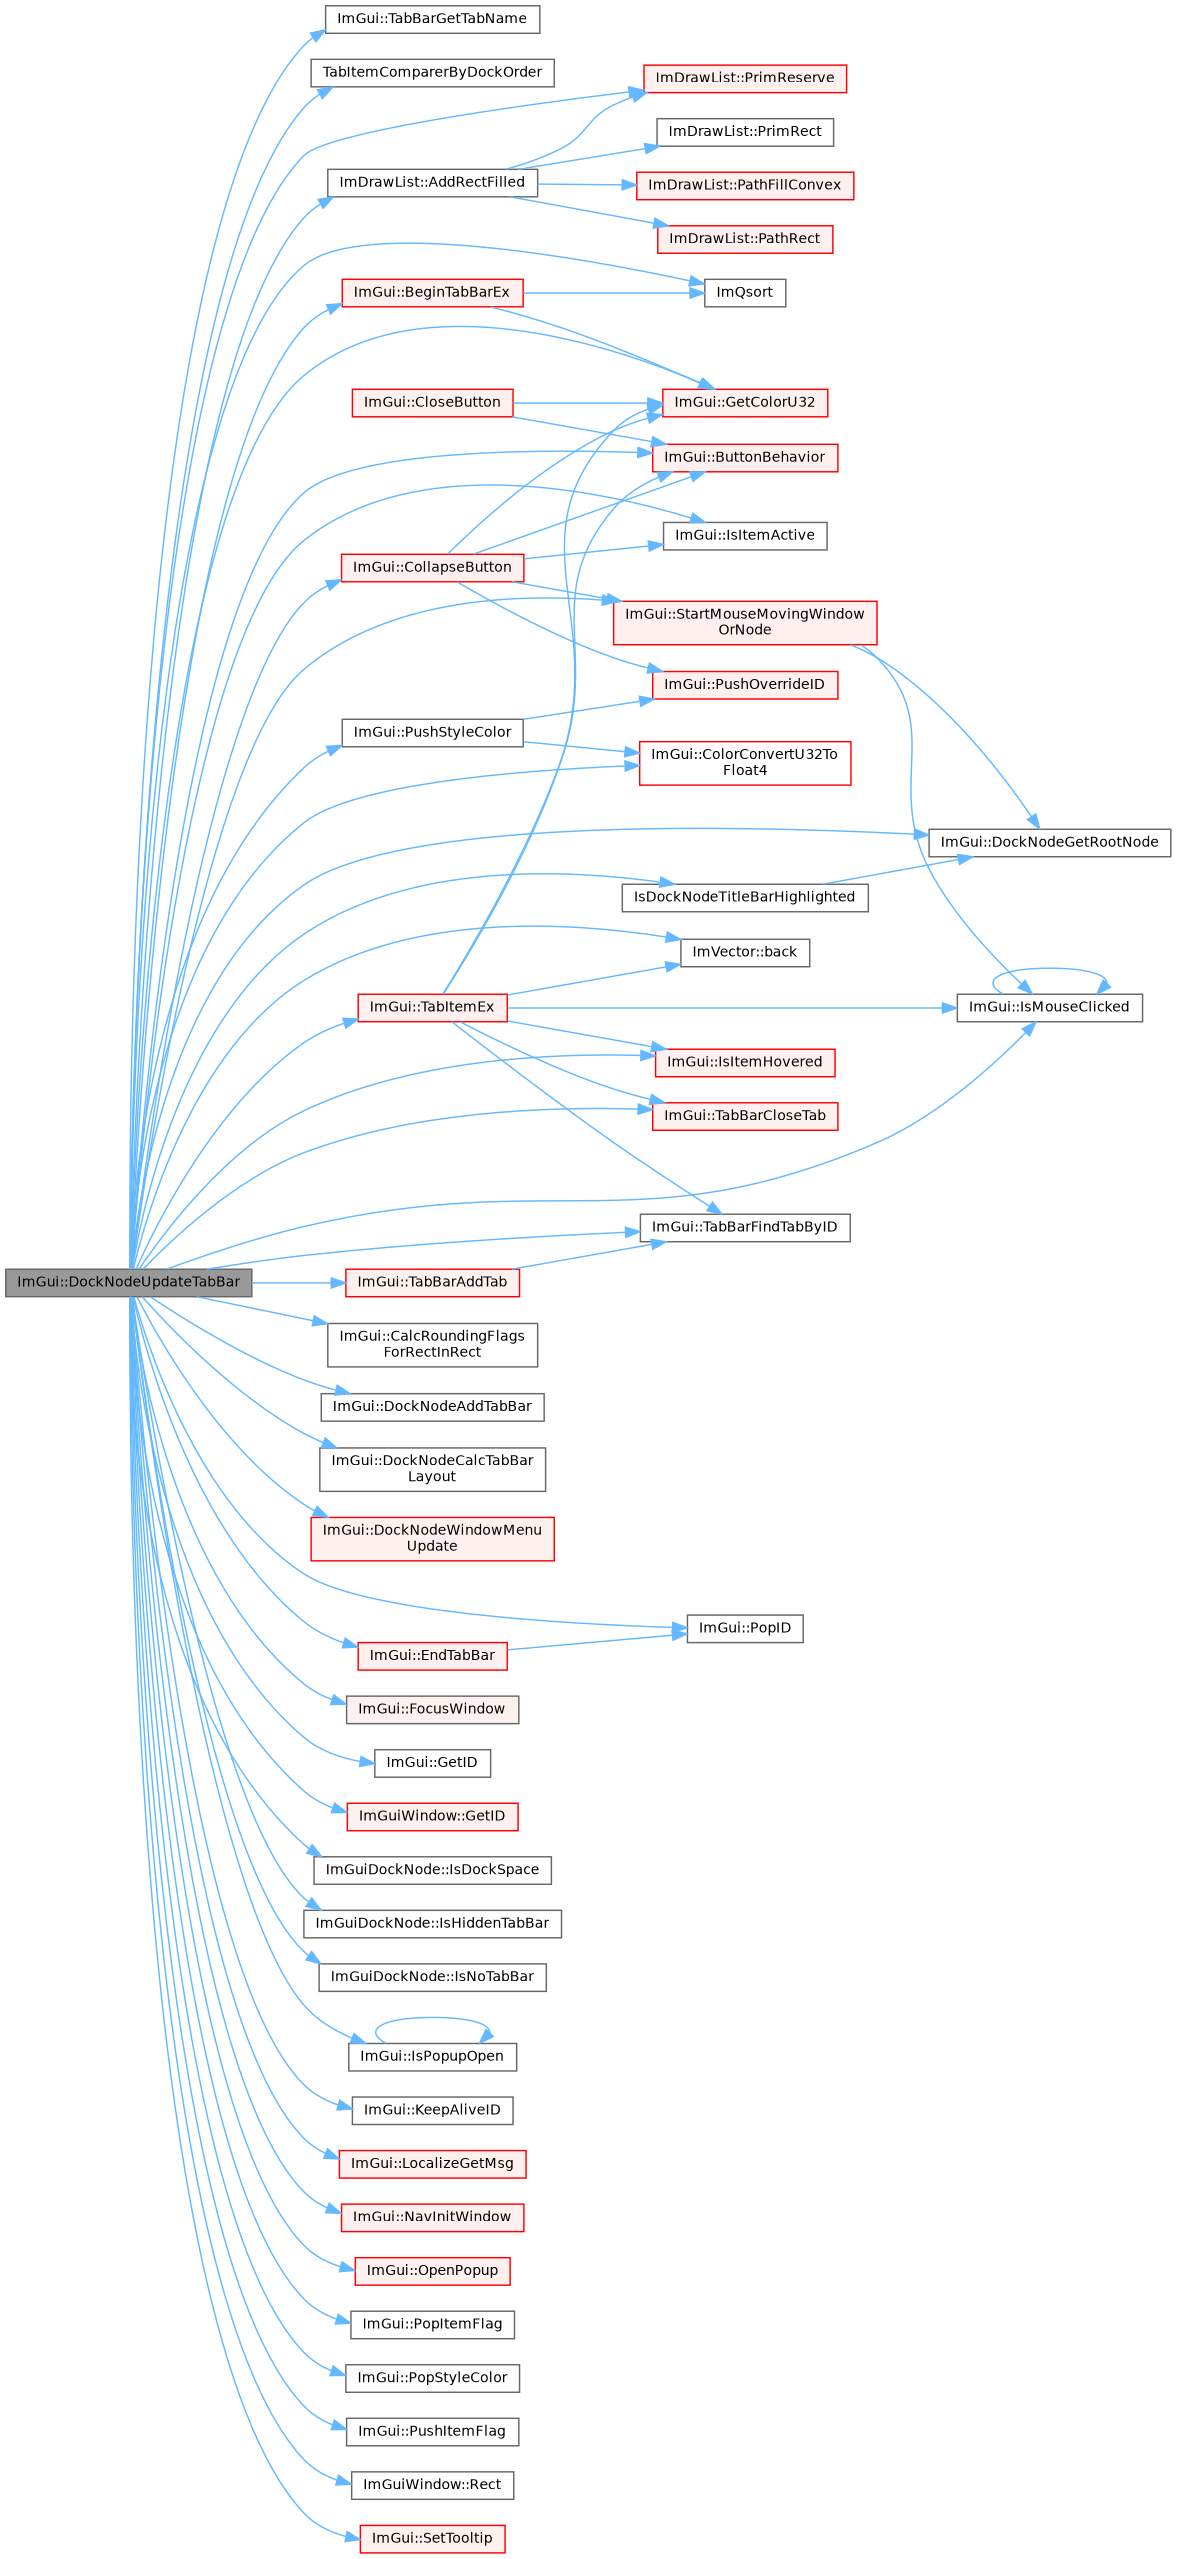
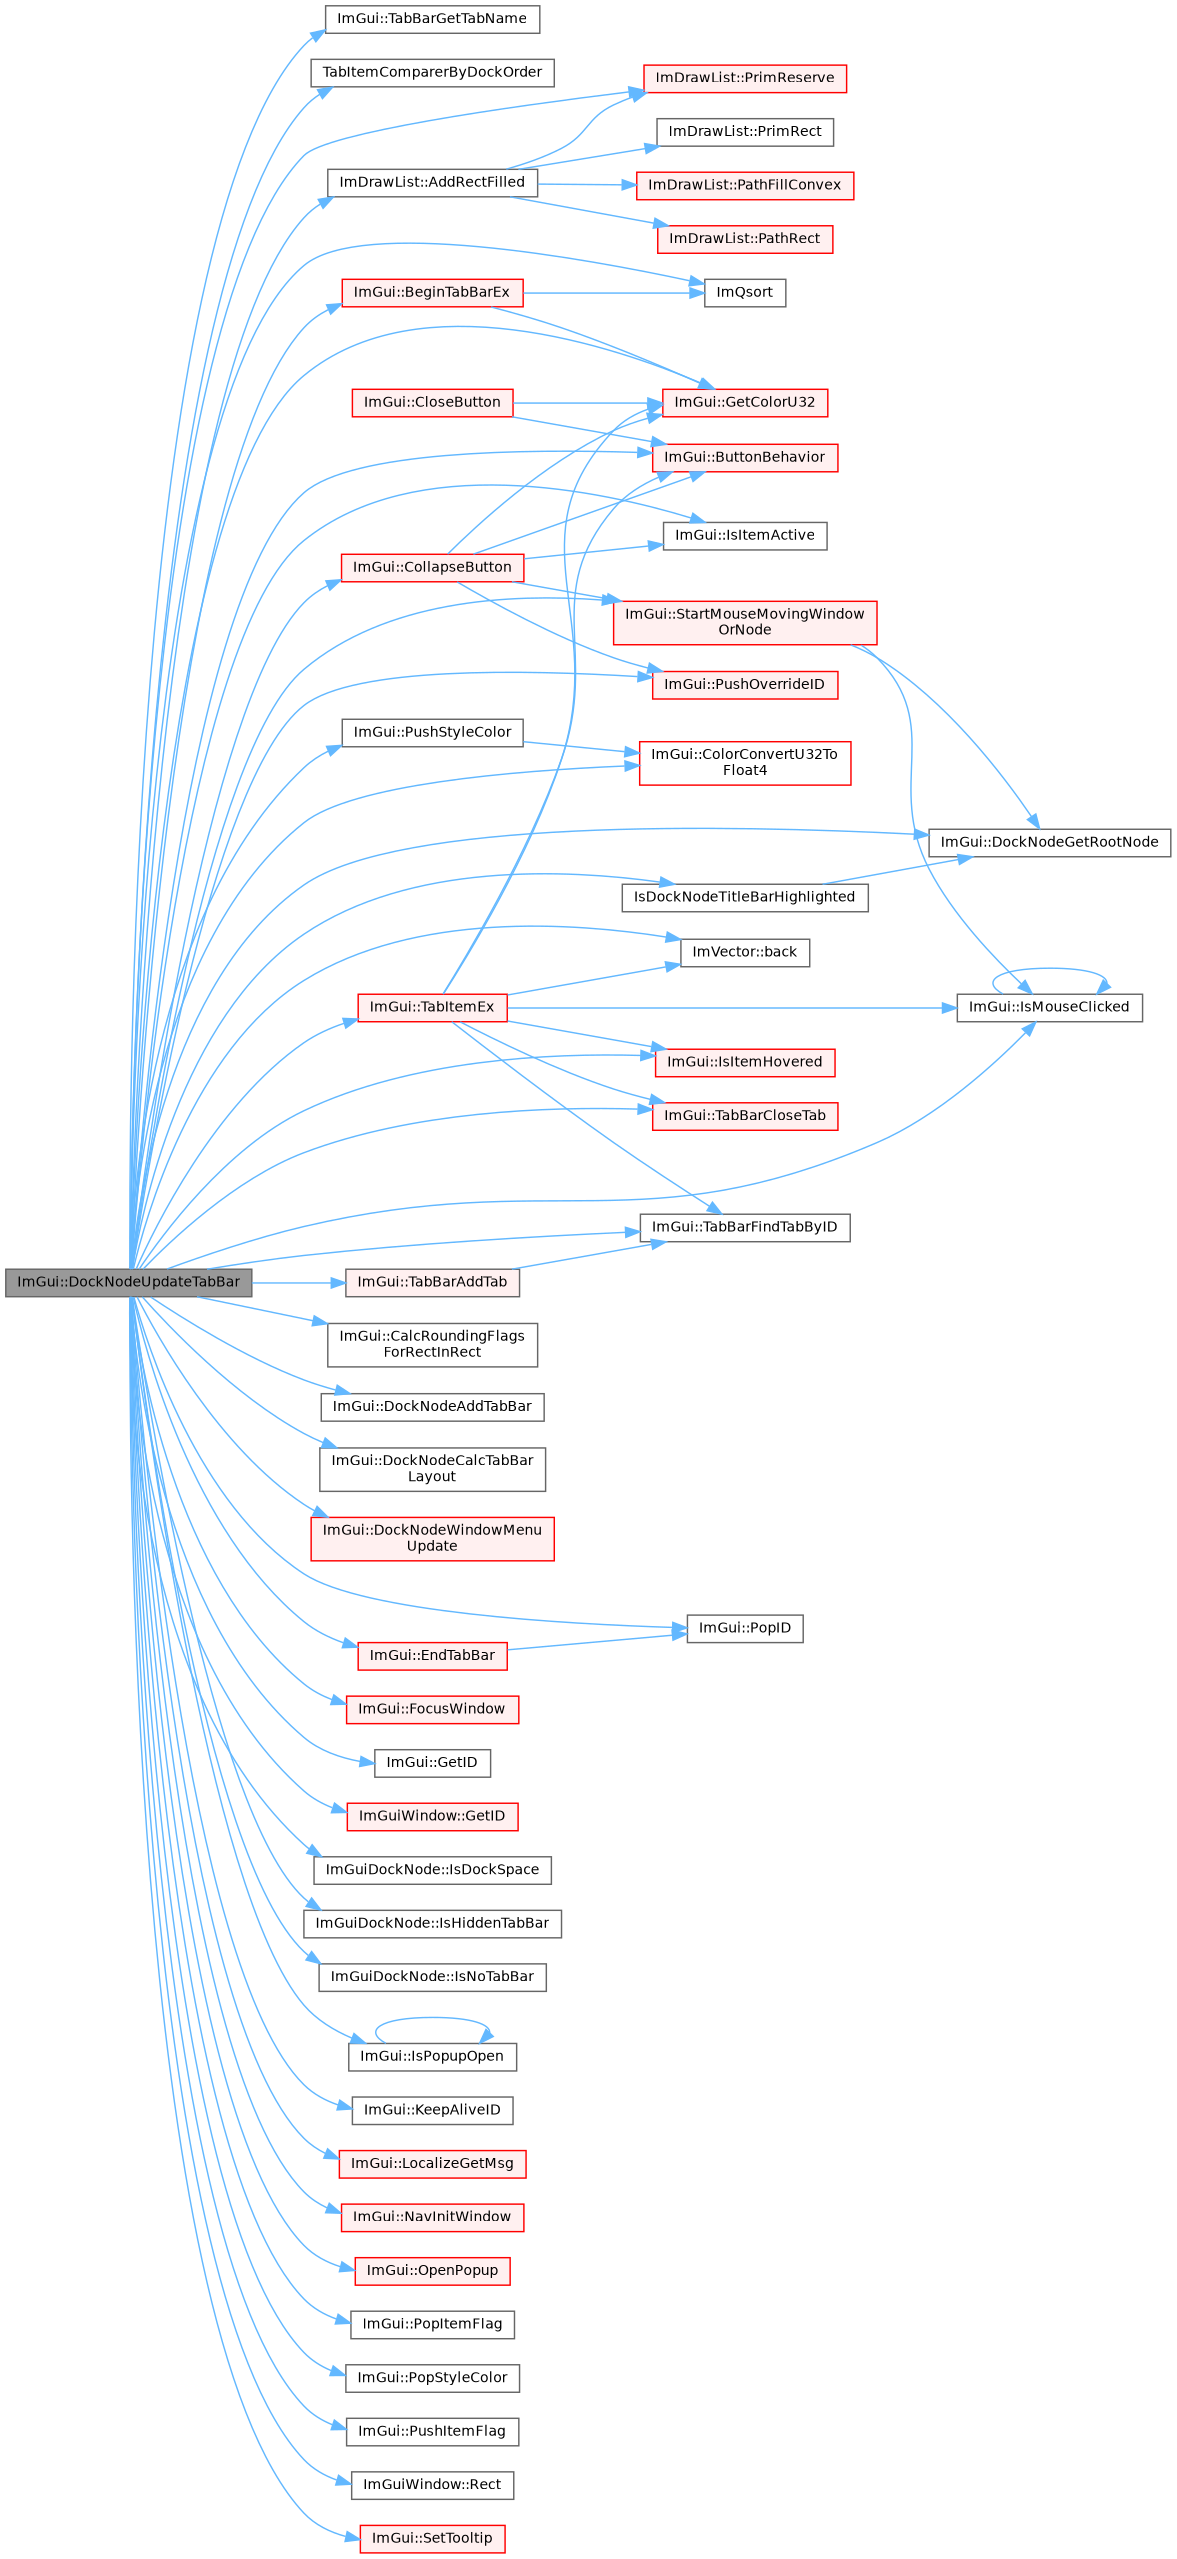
(584, 710) -> (238, 815)
(433, 1283) -> (433, 1283)
(433, 1710) -> (433, 1710)
